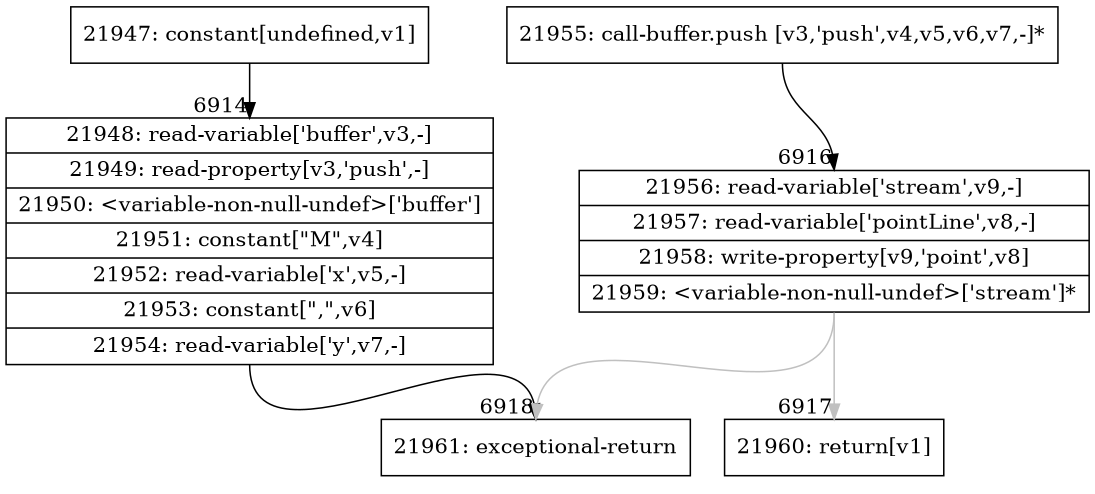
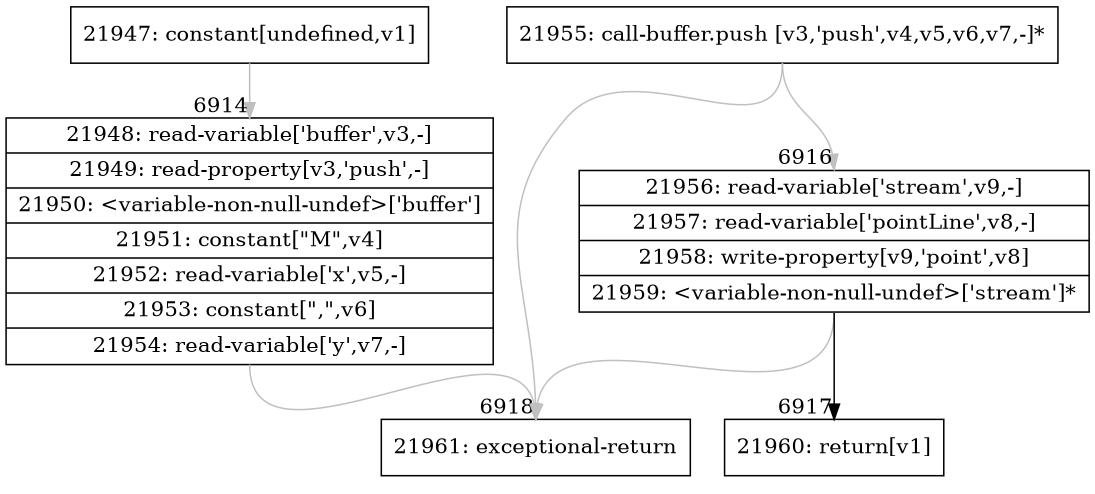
(250, 83) -> (250, 83)
(803, 111) -> (803, 111)
none -> (552, 138)
(834, 358) -> (834, 358)
(385, 394) -> (385, 394)
